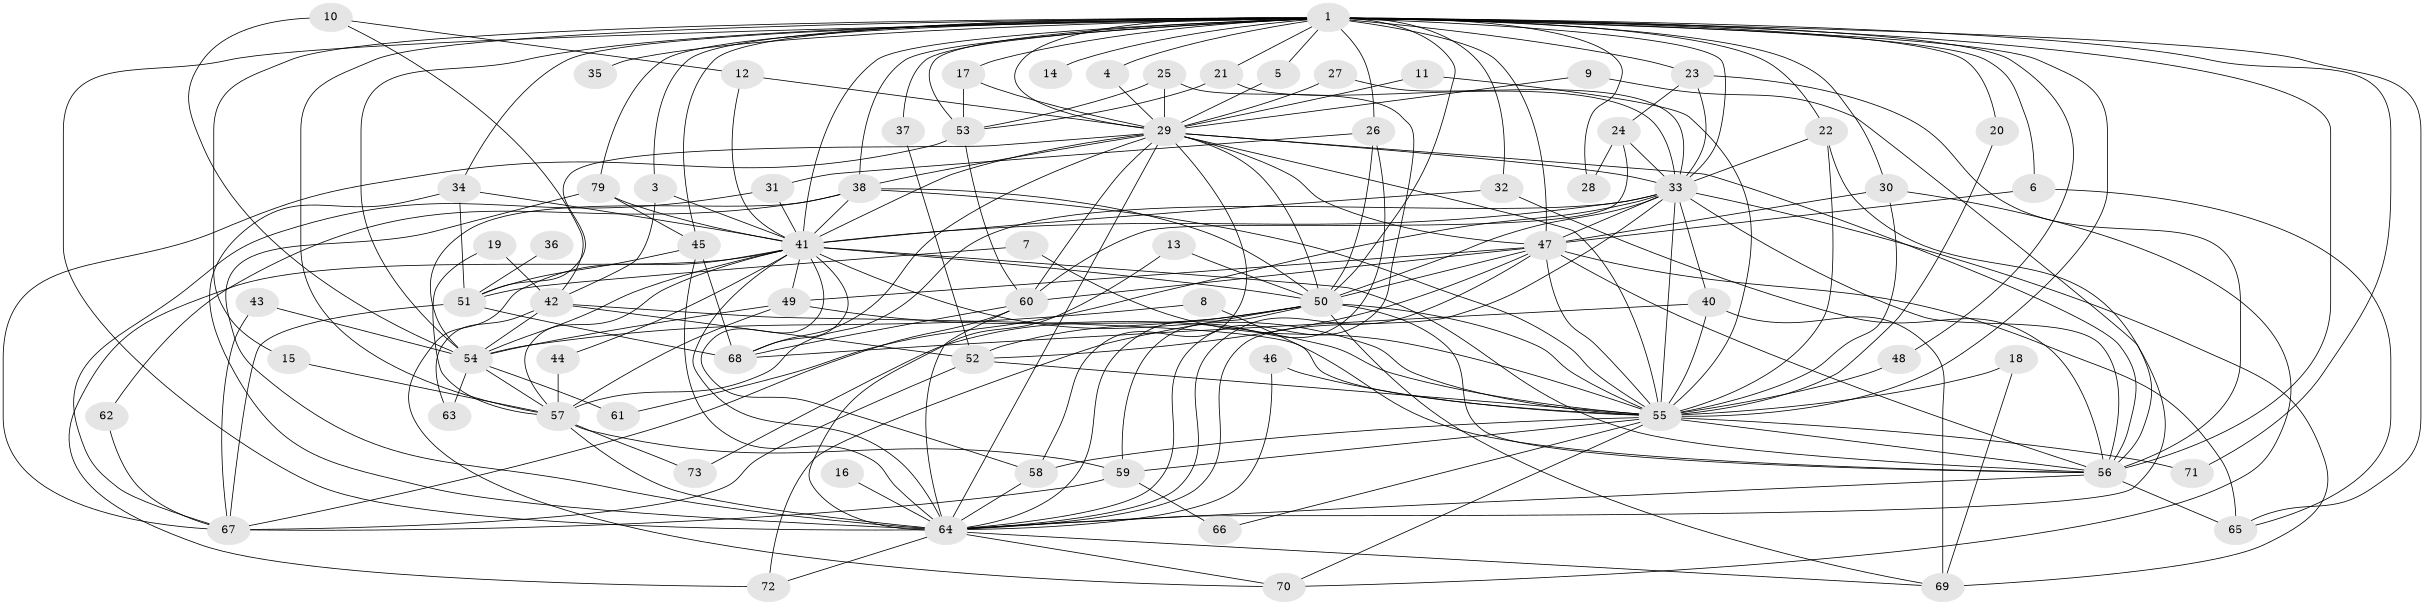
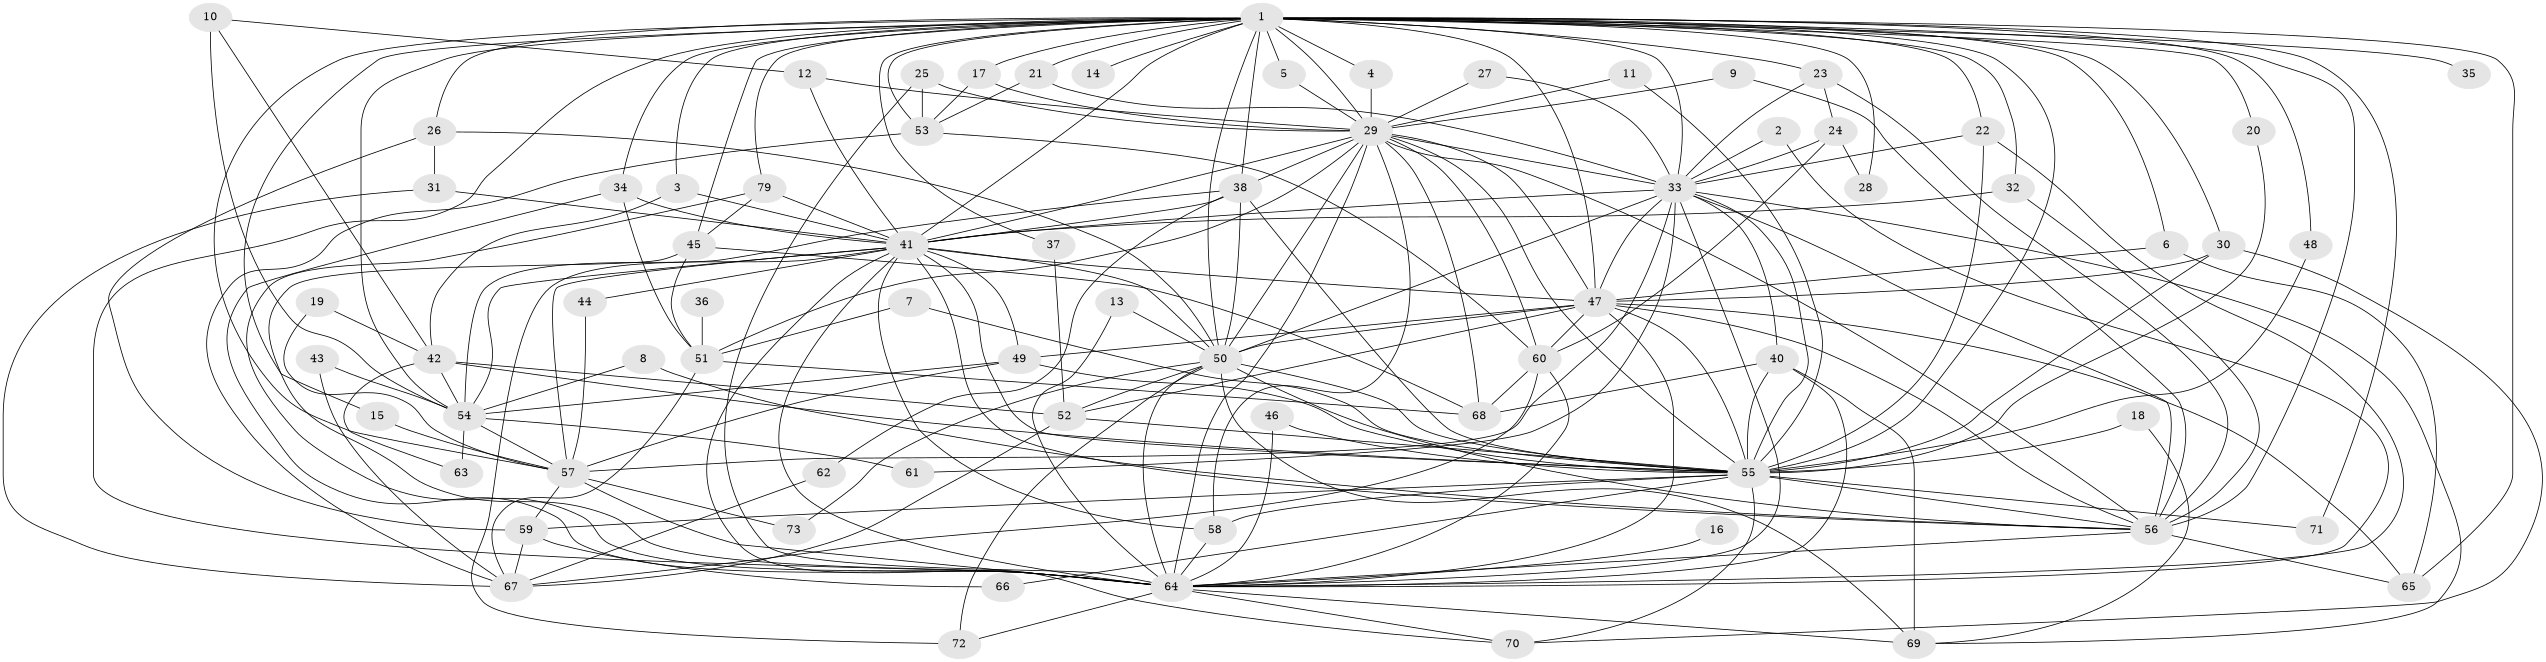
none -> (1779, 131)
(848, 305) -> (1251, 278)
none -> (1606, 576)
